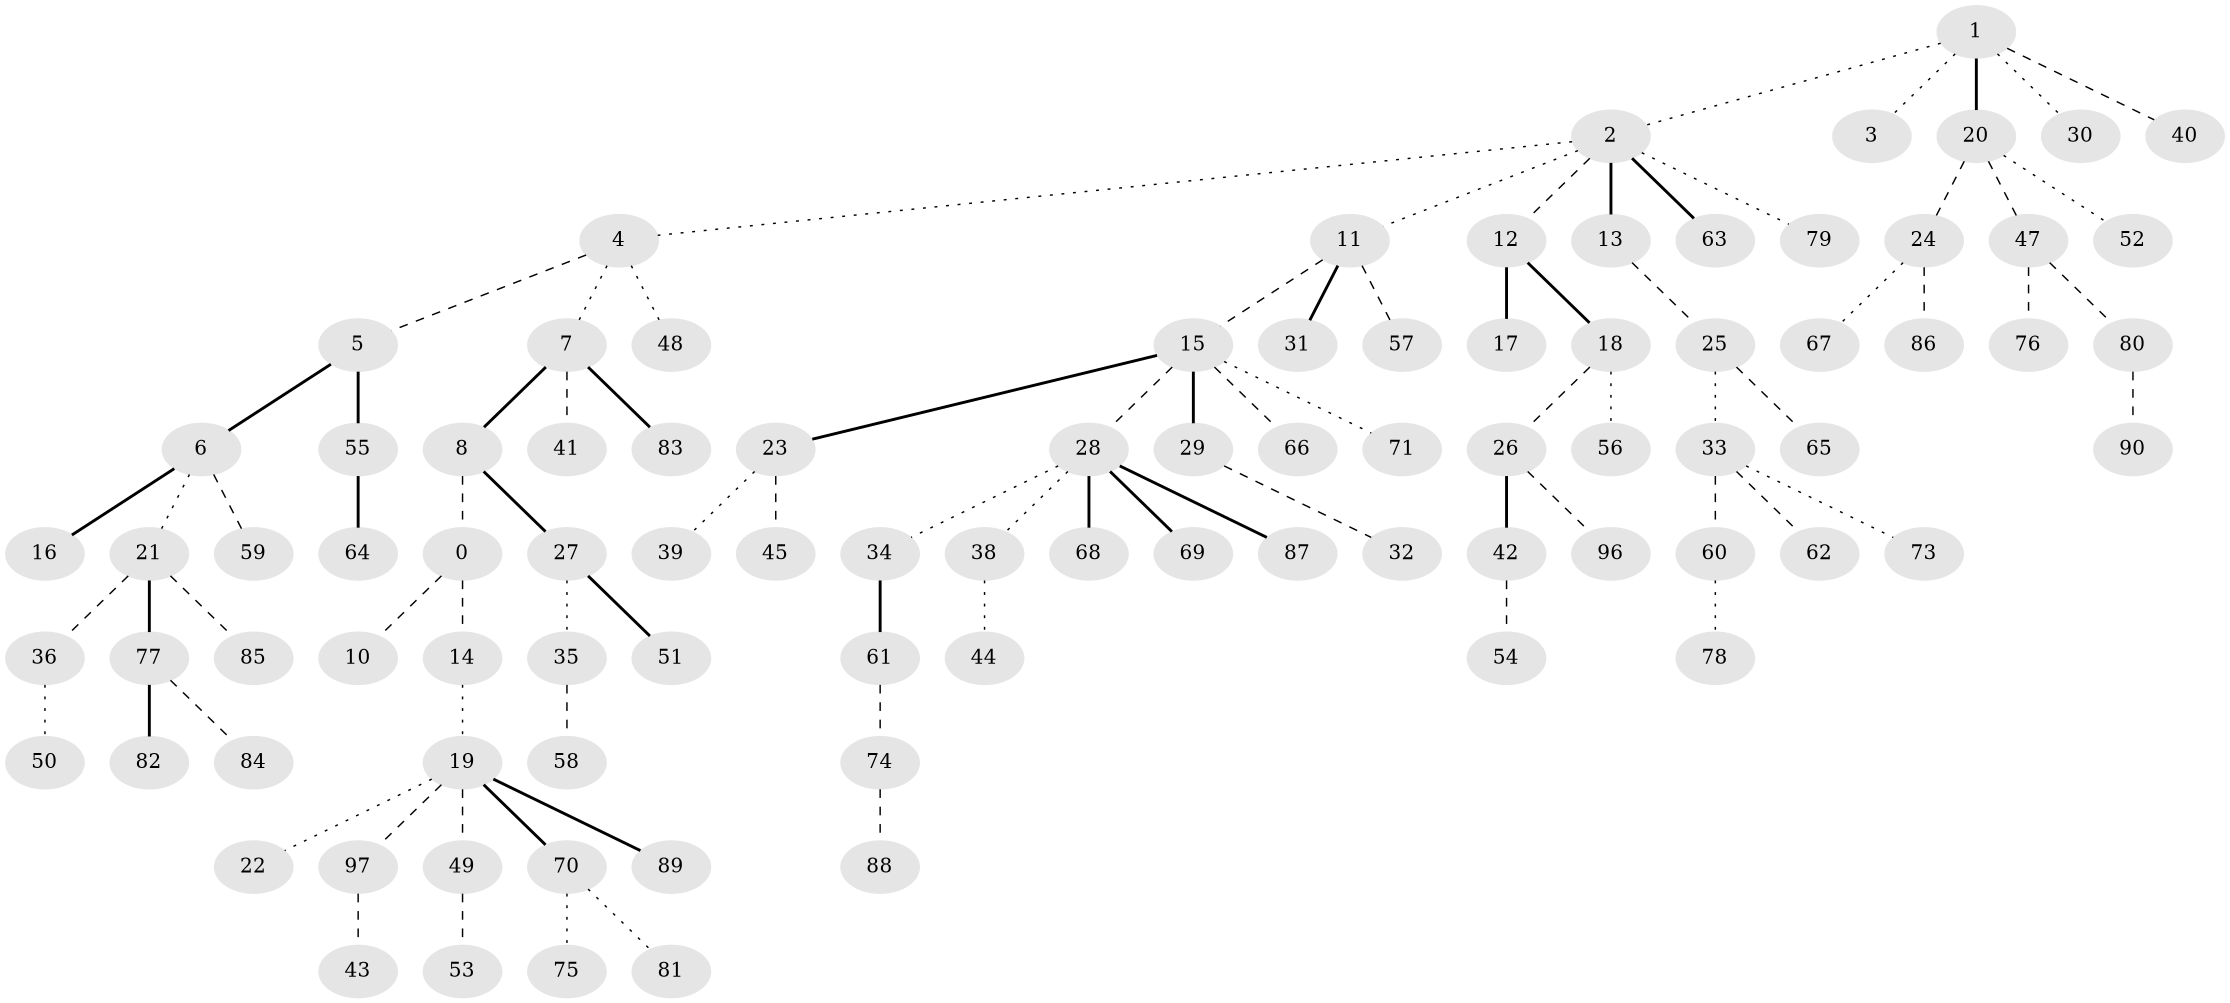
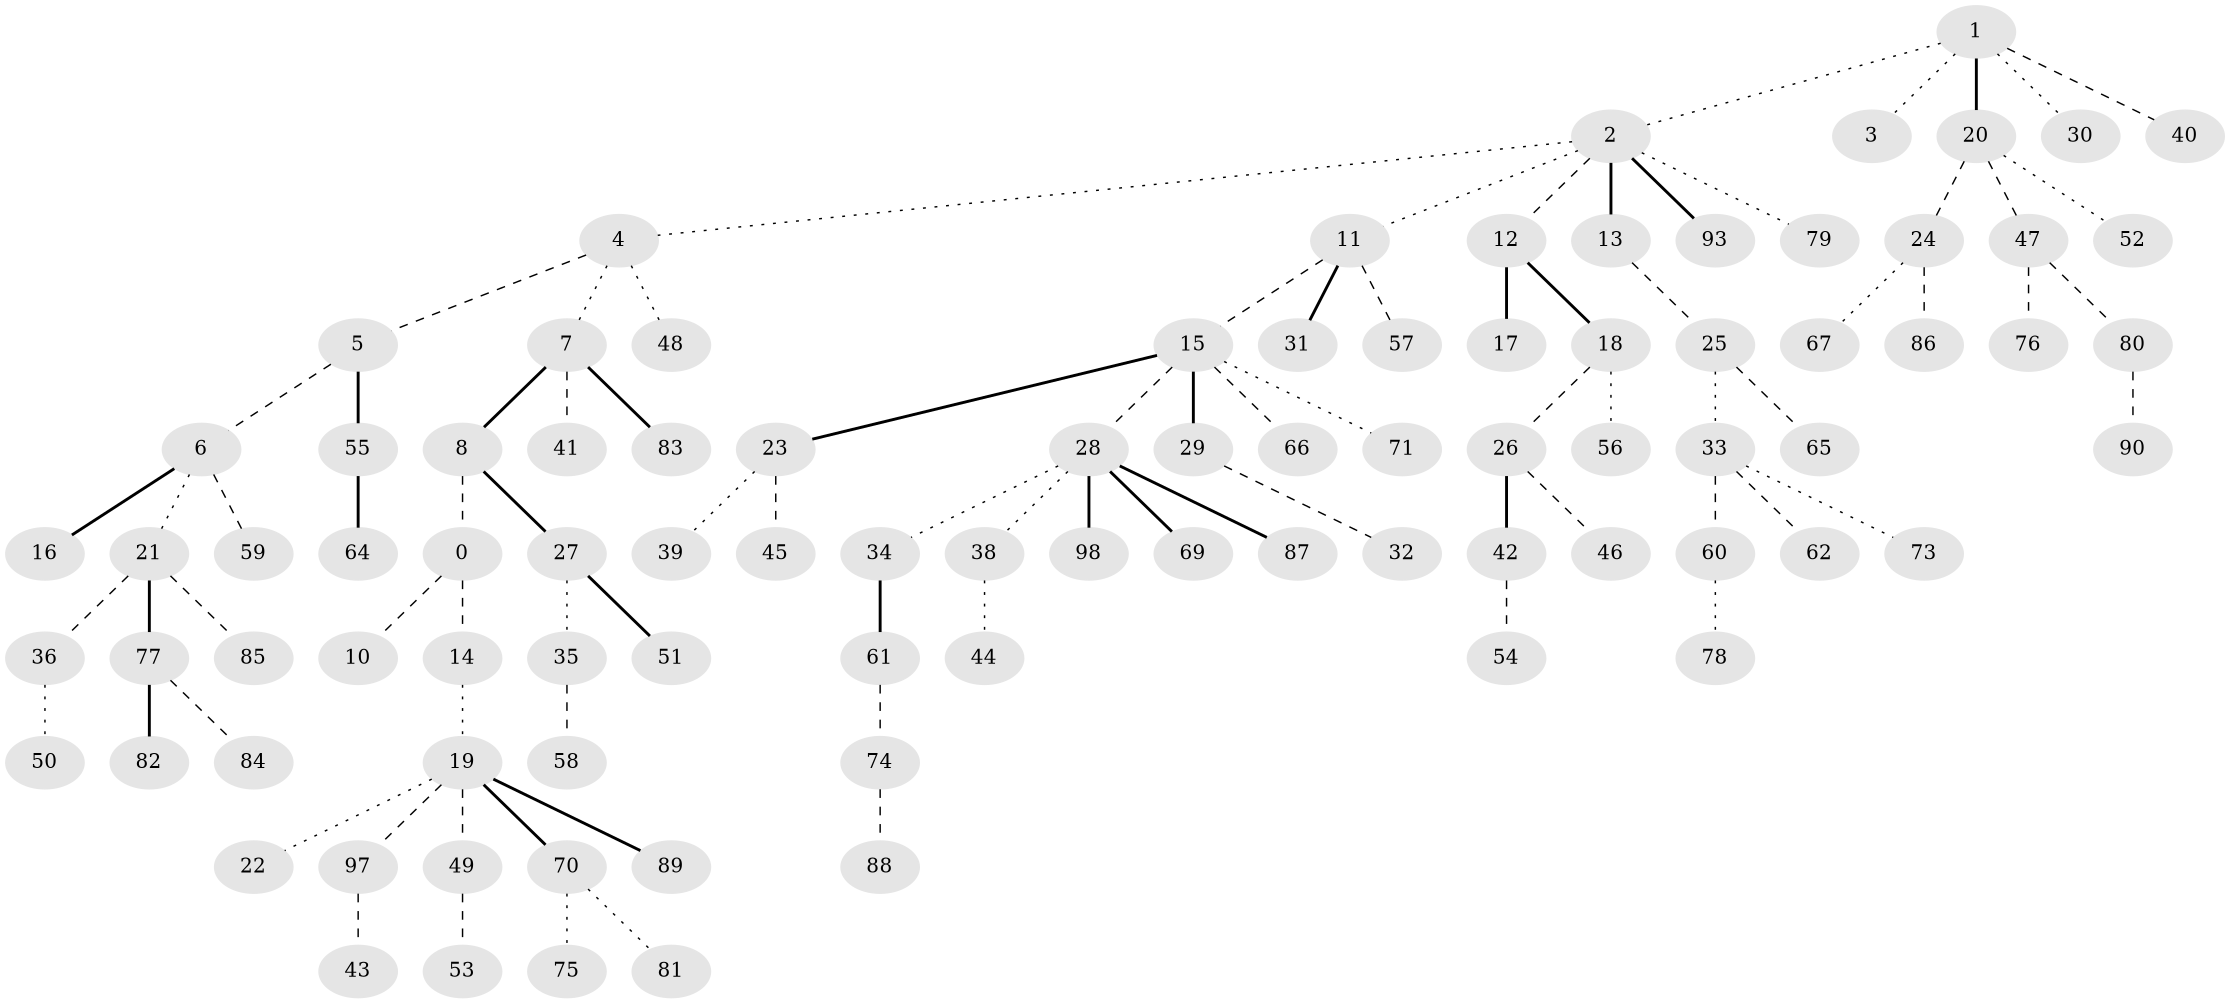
(1715, 241) -> (1715, 241)
(280, 397) -> (280, 397)
(1089, 554) -> (1089, 554)
(1611, 554) -> (1611, 554)
